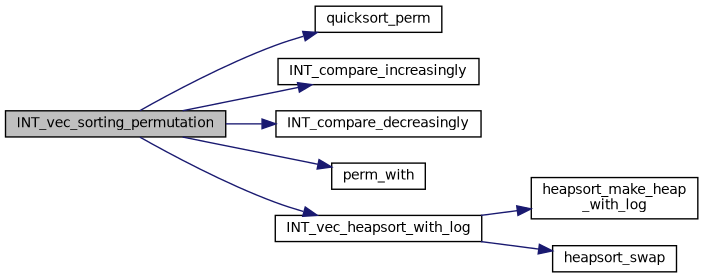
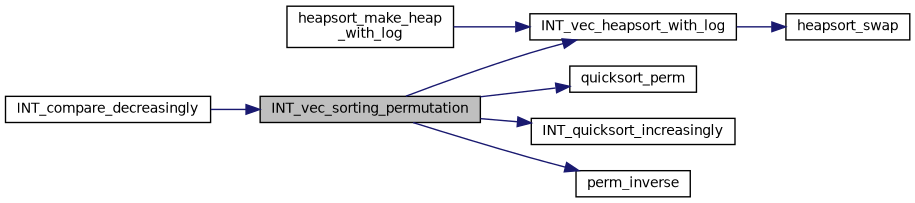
(379, 72) -> (633, 131)
(244, 124) -> (228, 109)
(379, 176) -> (633, 184)
(499, 213) -> (484, 27)
